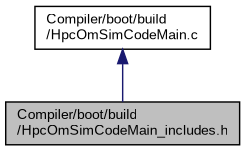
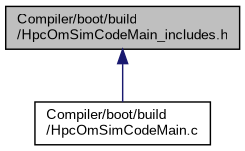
(123, 83) -> (123, 83)
